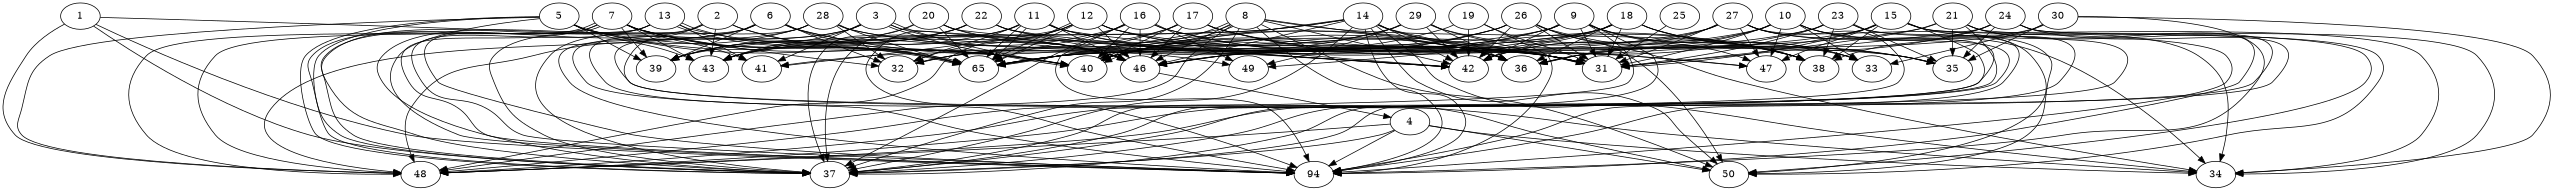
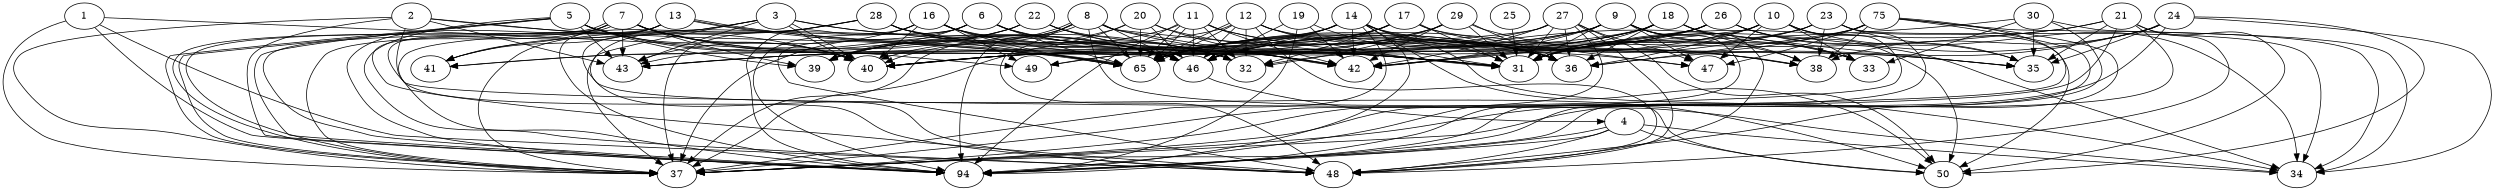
(1891, 16) -> (1880, 16)
(1556, 104) -> (1100, 54)
